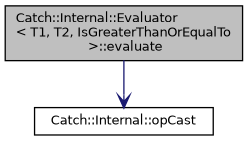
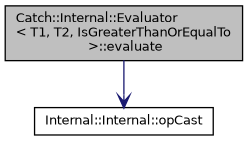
(124, 121) -> (124, 121)
